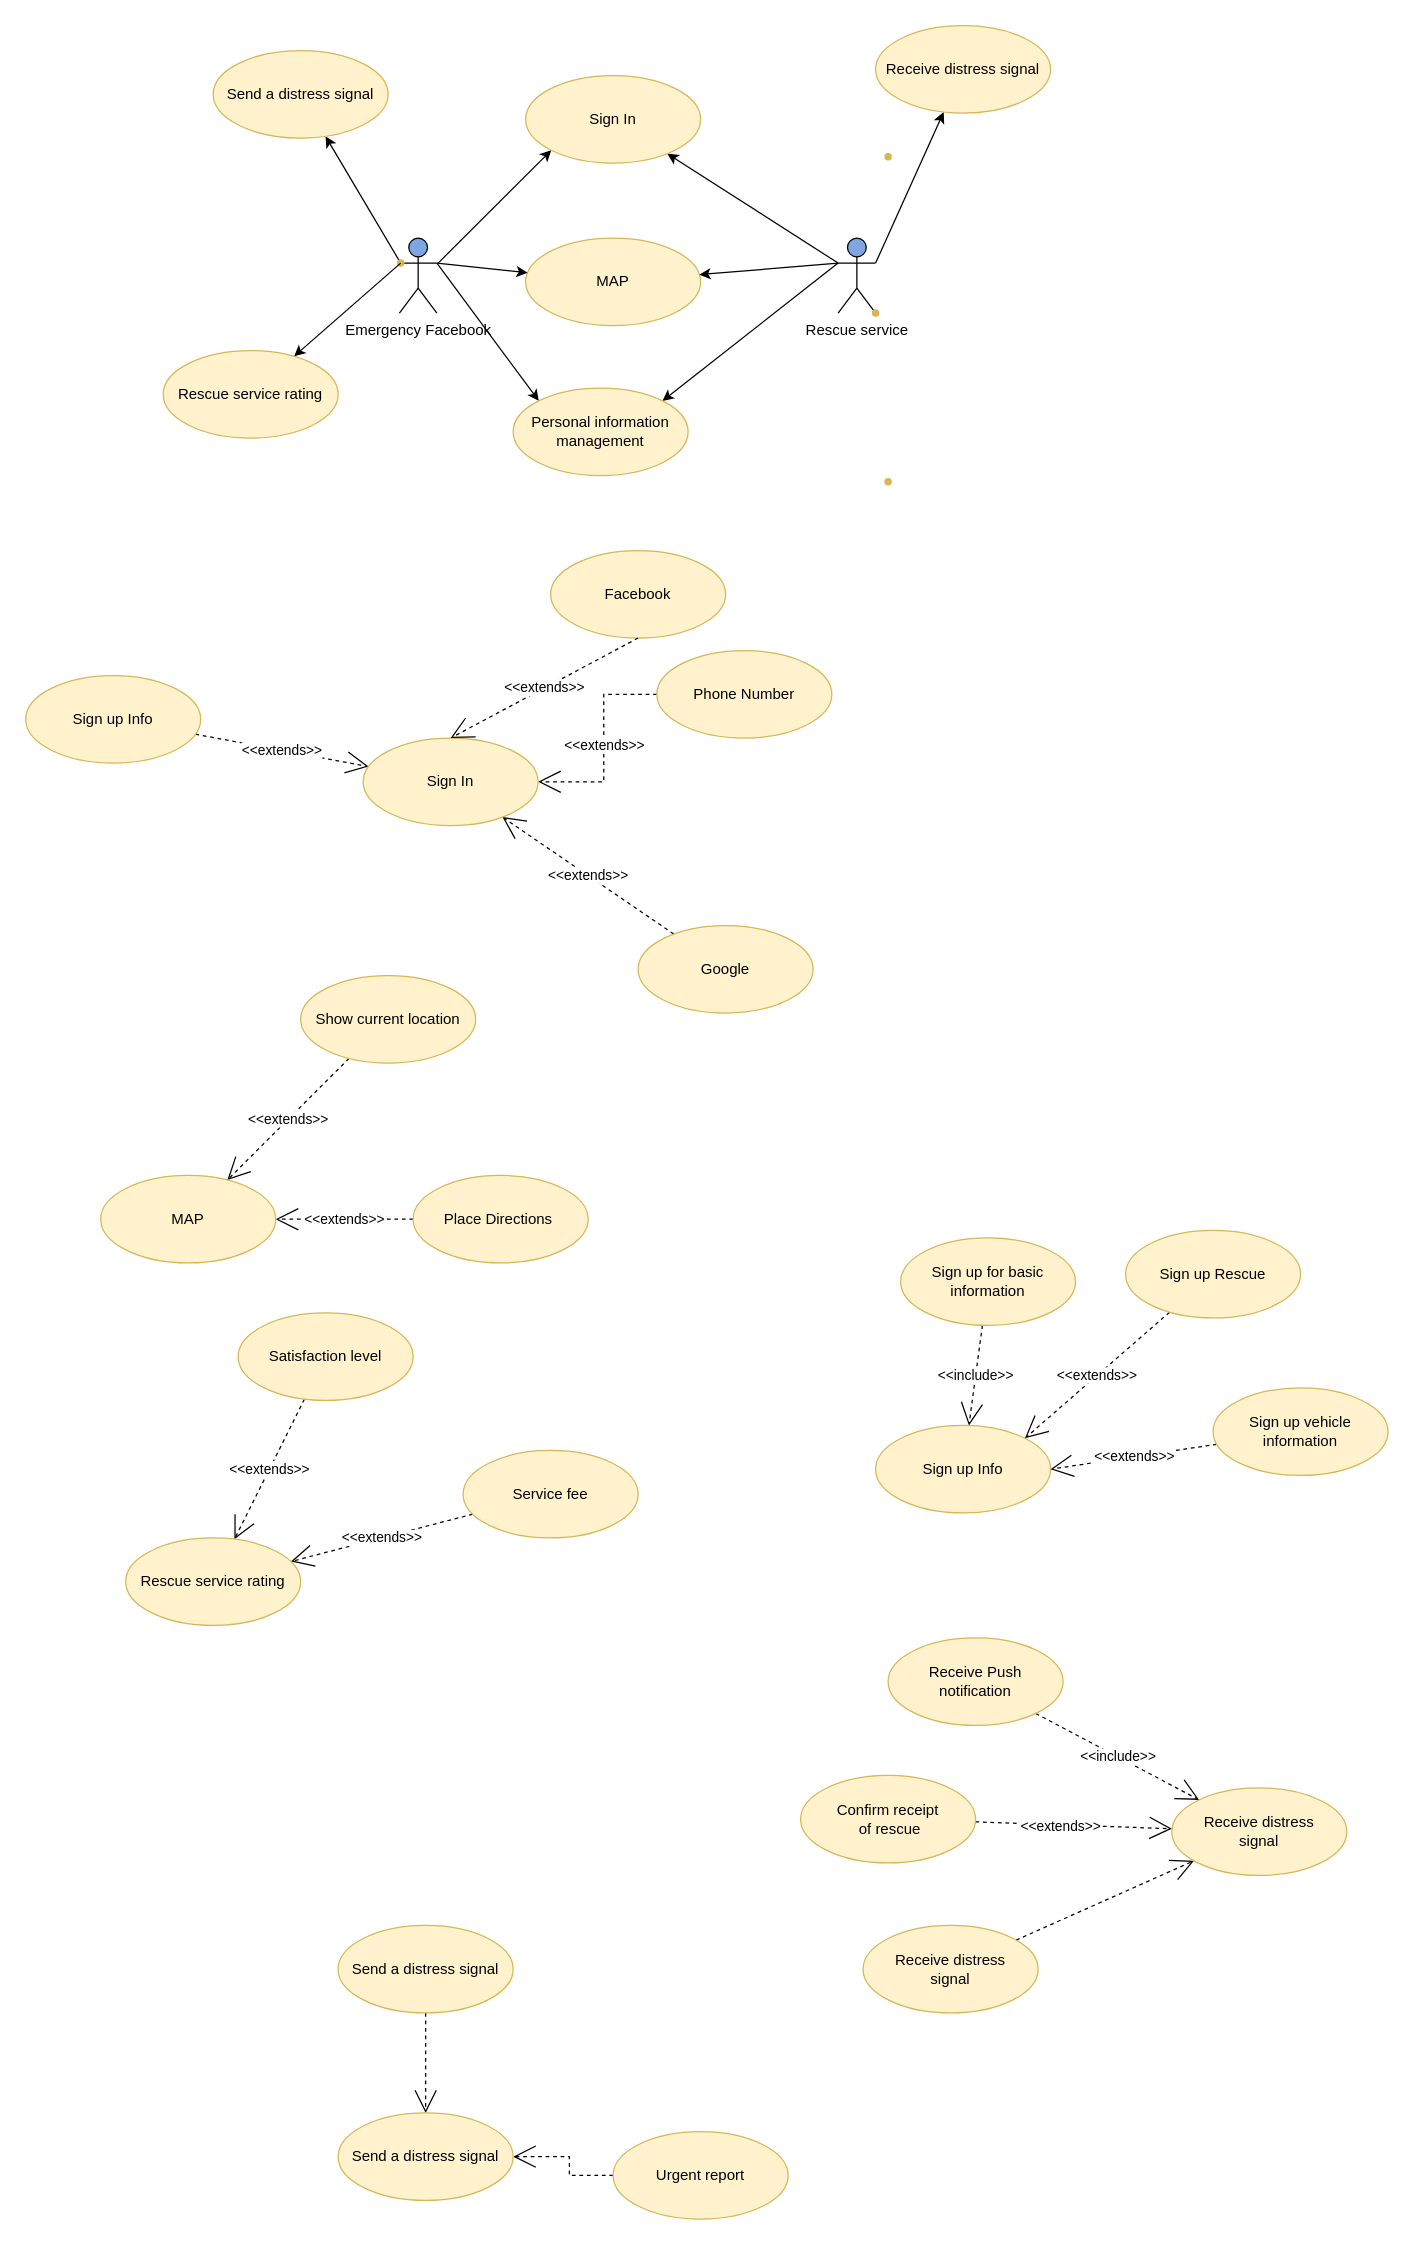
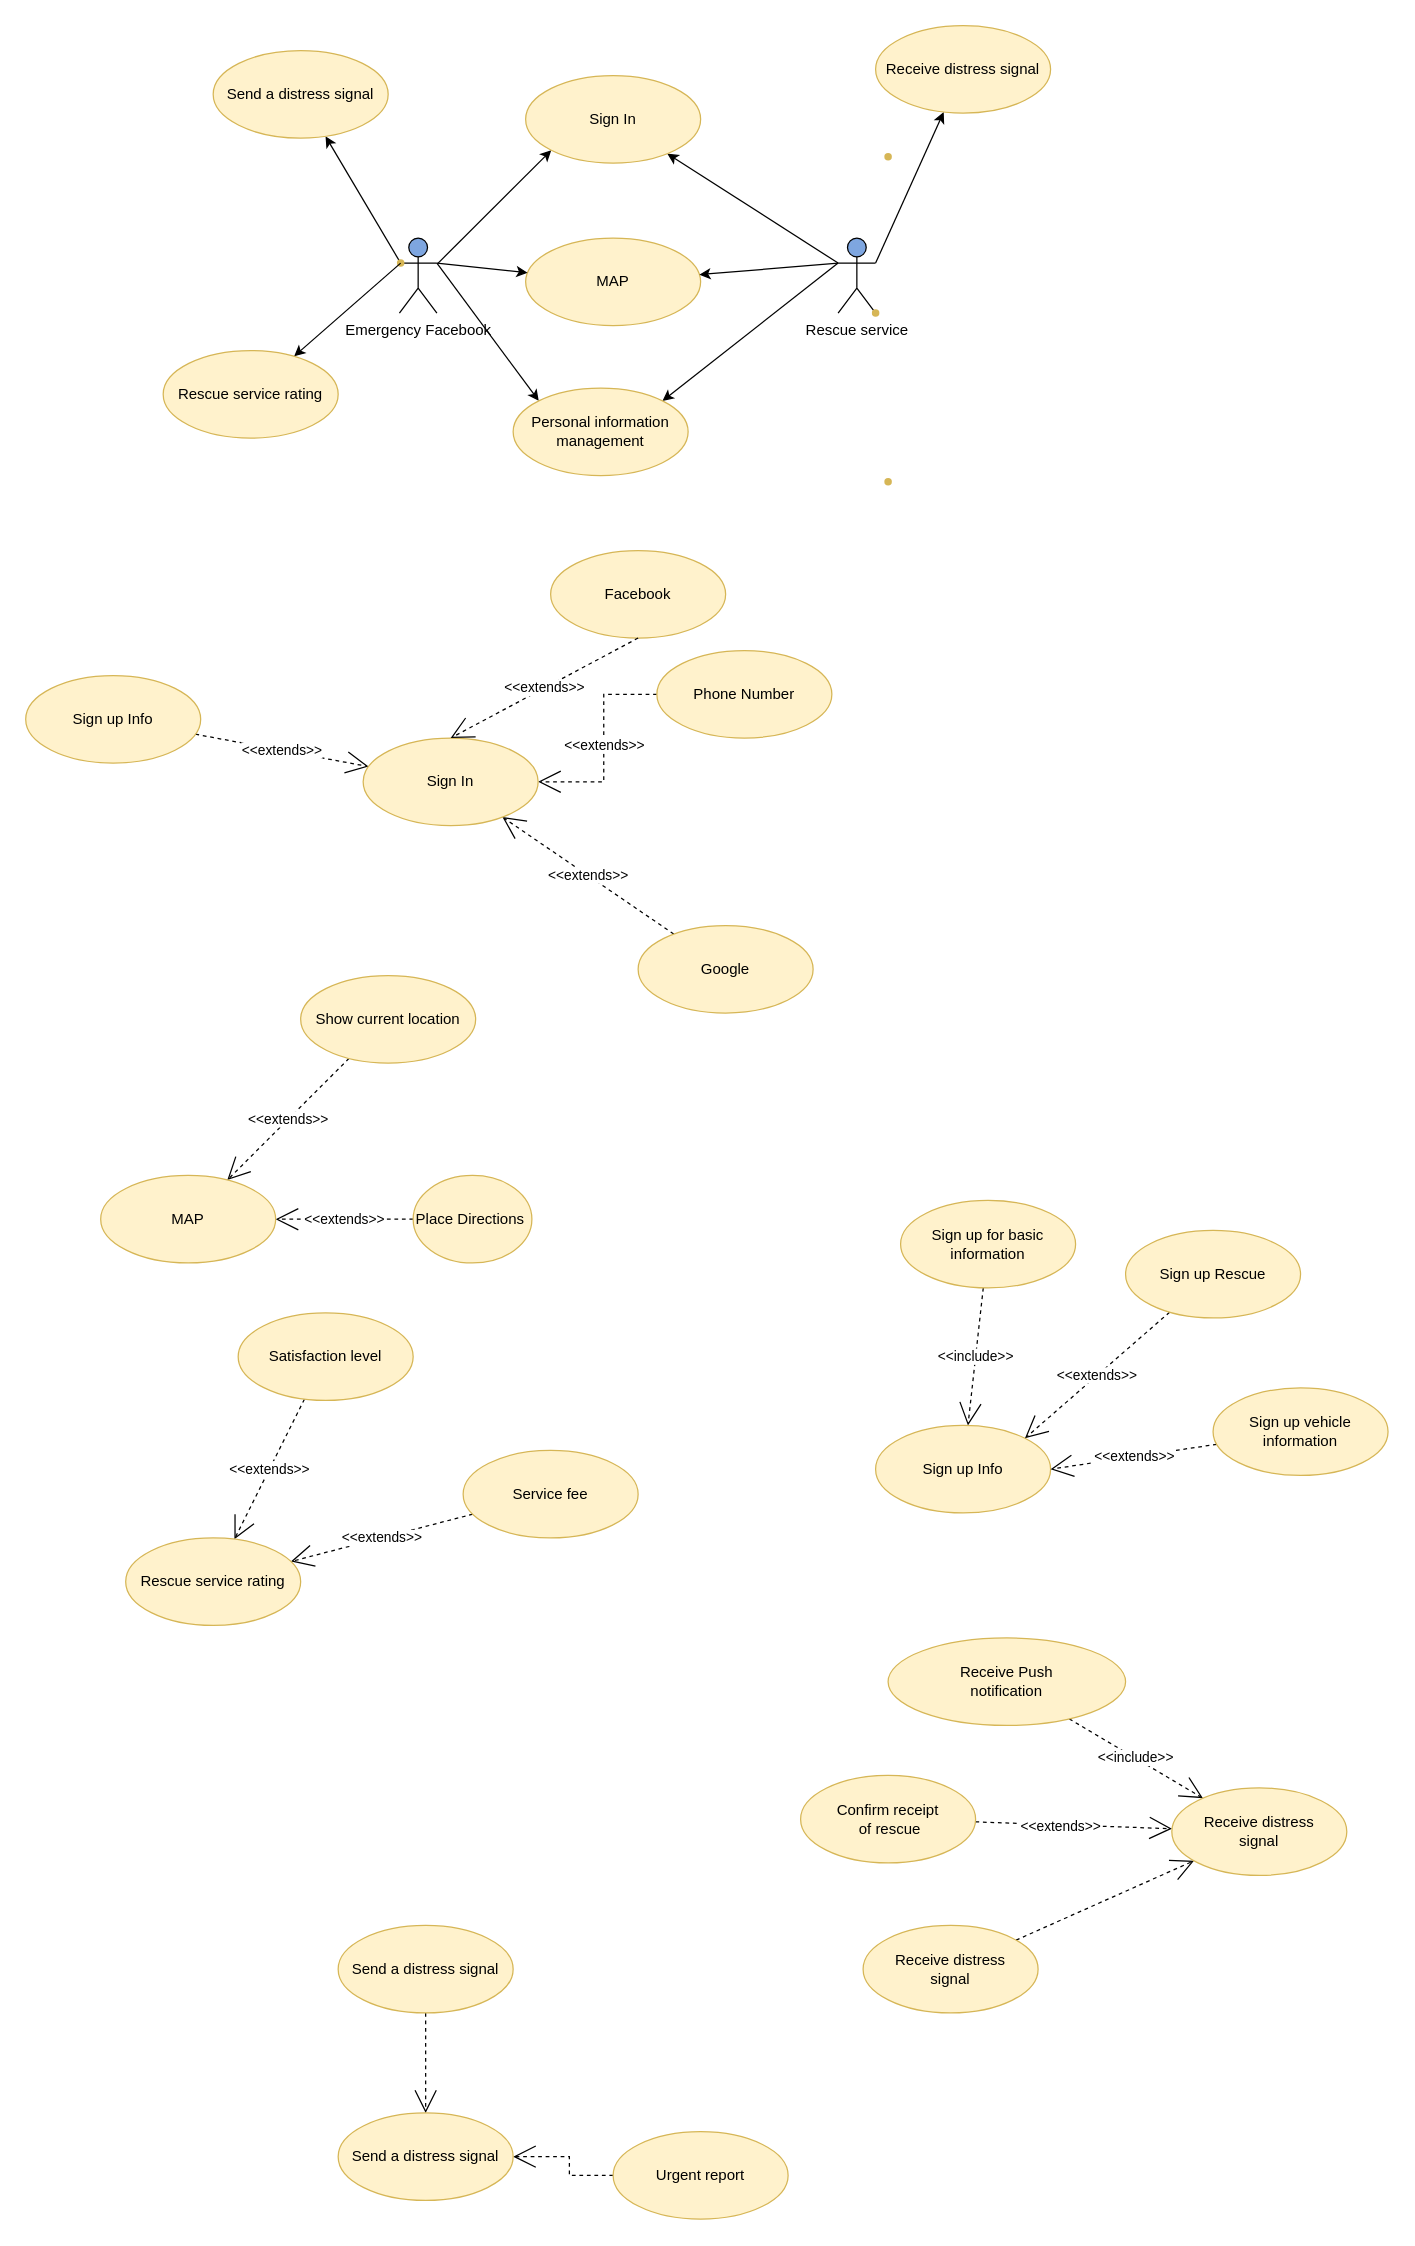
(501, 1219) -> (473, 1219)
(988, 1282) -> (988, 1244)
(976, 1682) -> (1007, 1682)
